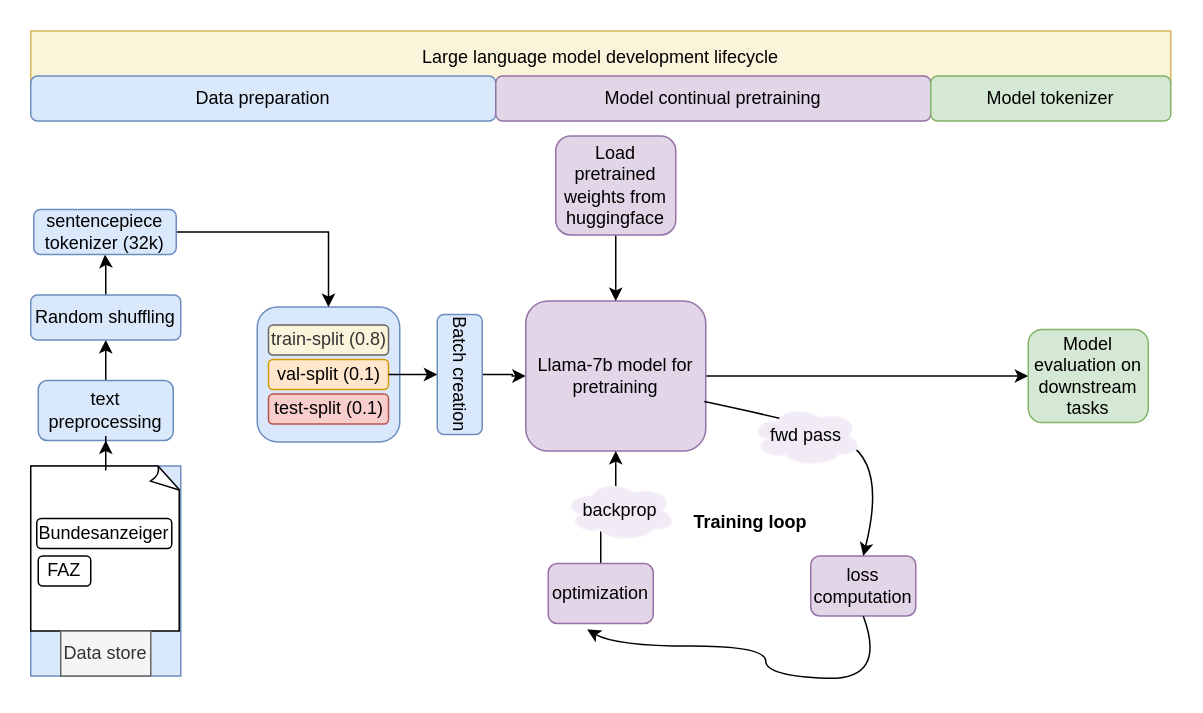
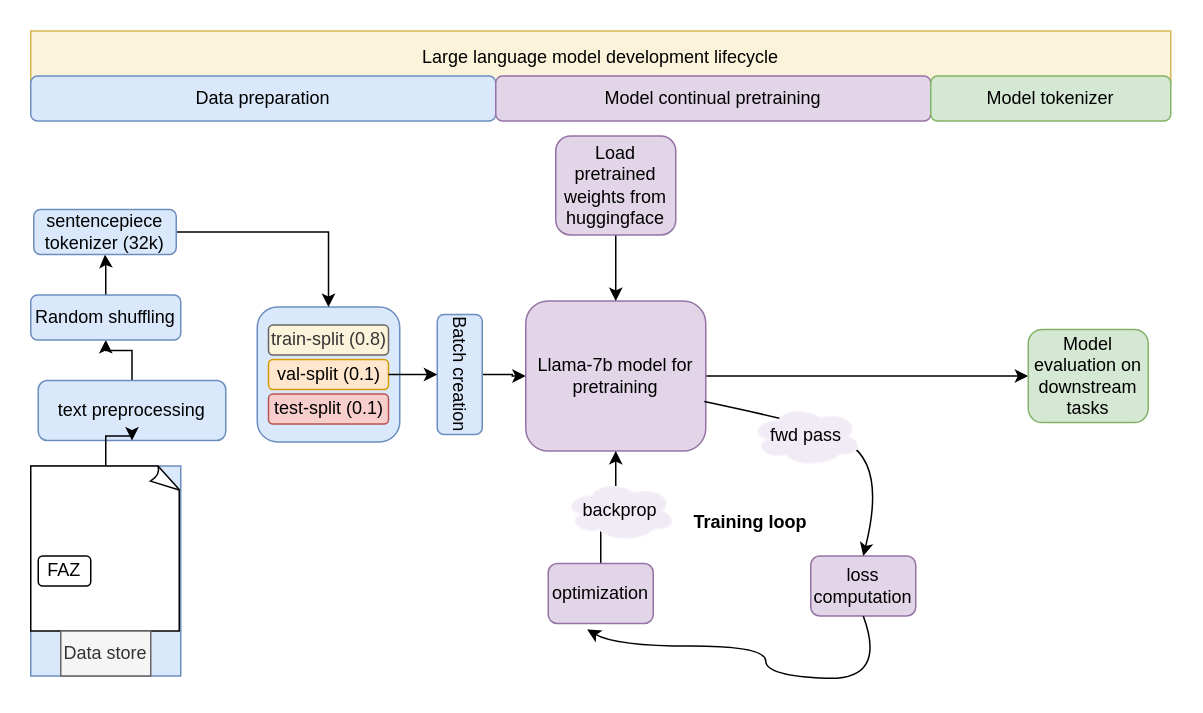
(106, 410) -> (132, 410)
(104, 533) -> none
